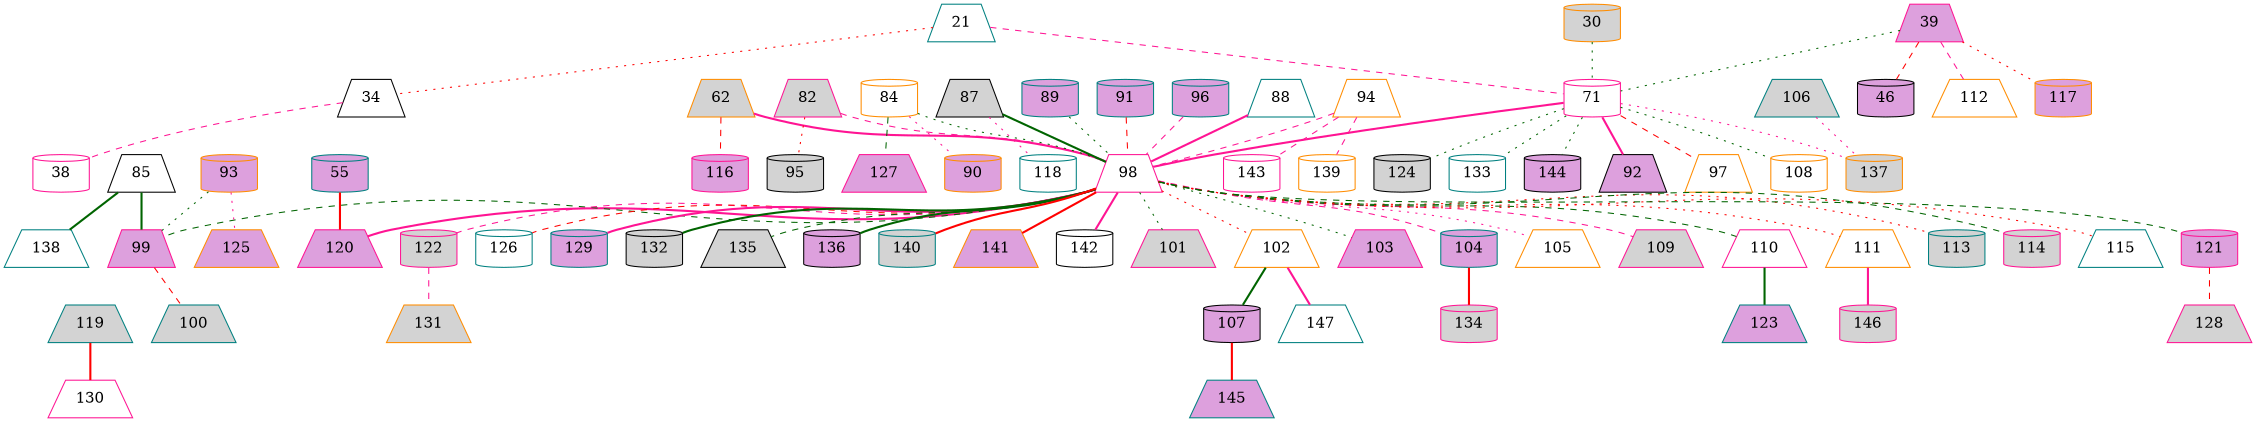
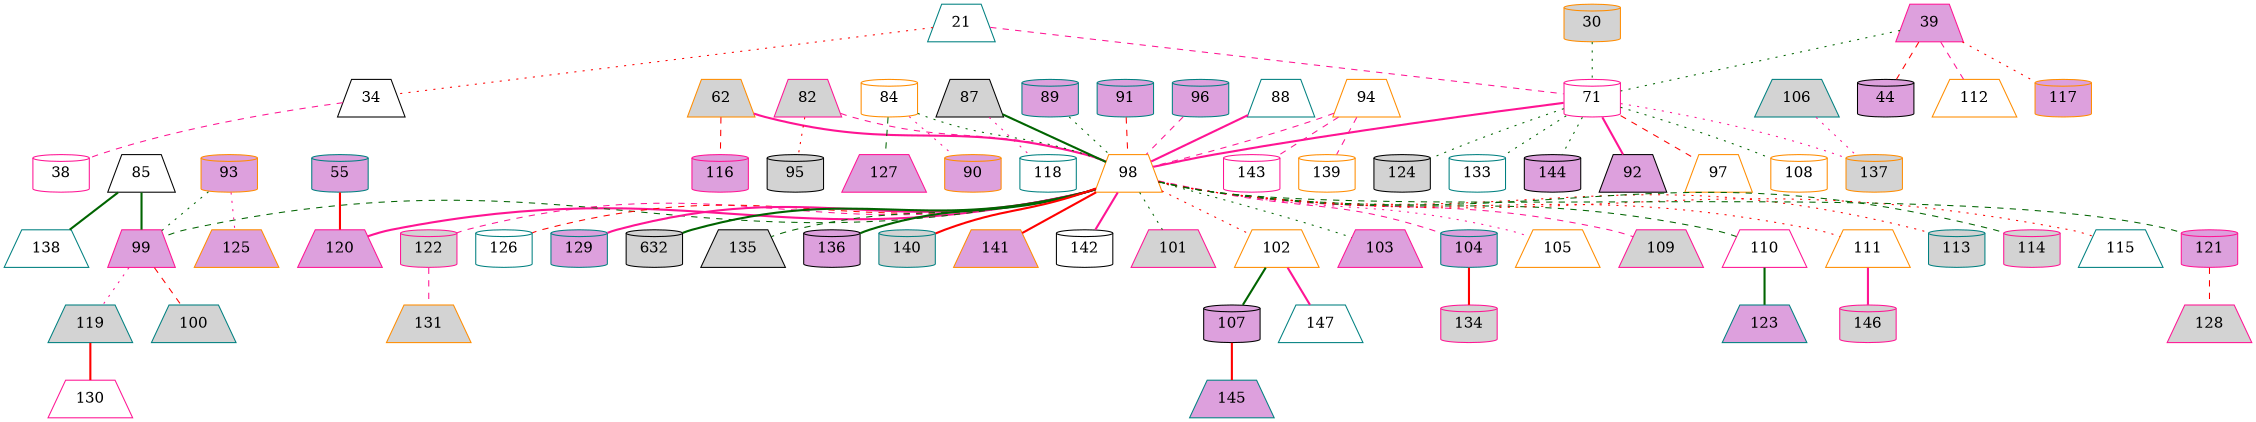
(1886, 98) -> (1886, 98)
(1129, 173) -> (1129, 173)
(654, 249) -> (654, 249)
none -> (116, 286)
